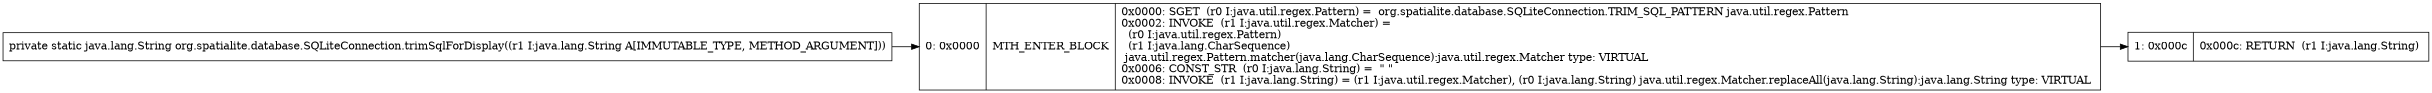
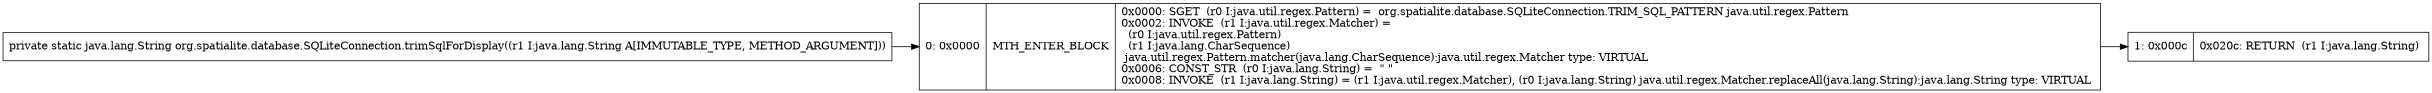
(2311, 46) -> (2311, 46)
